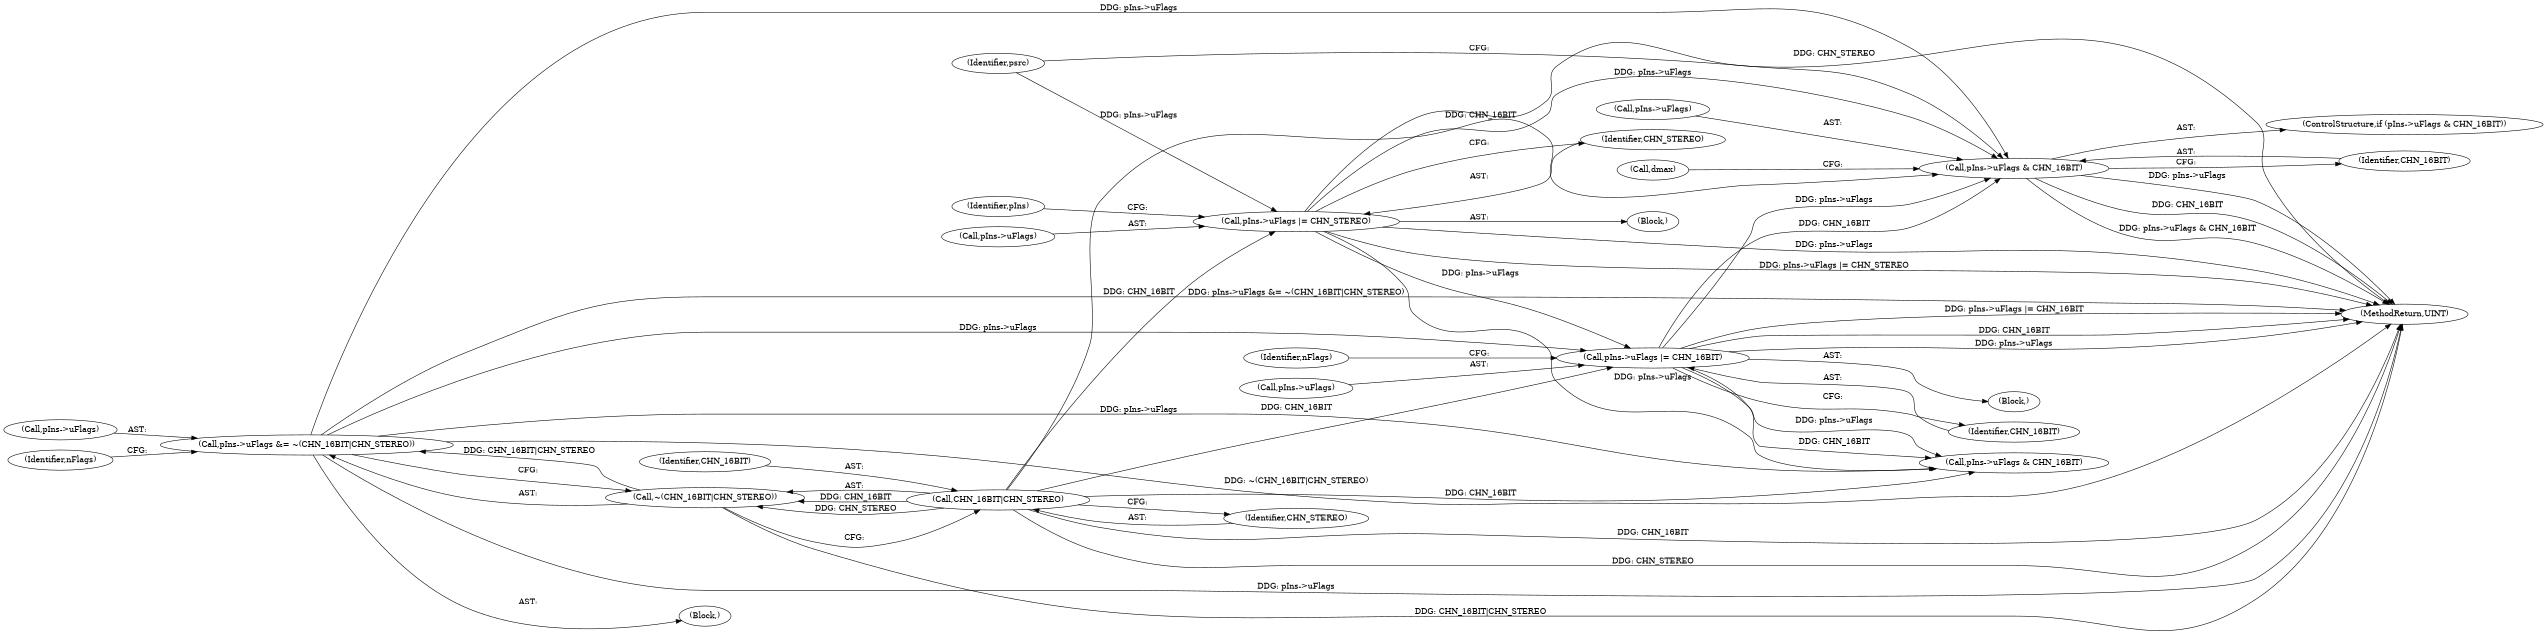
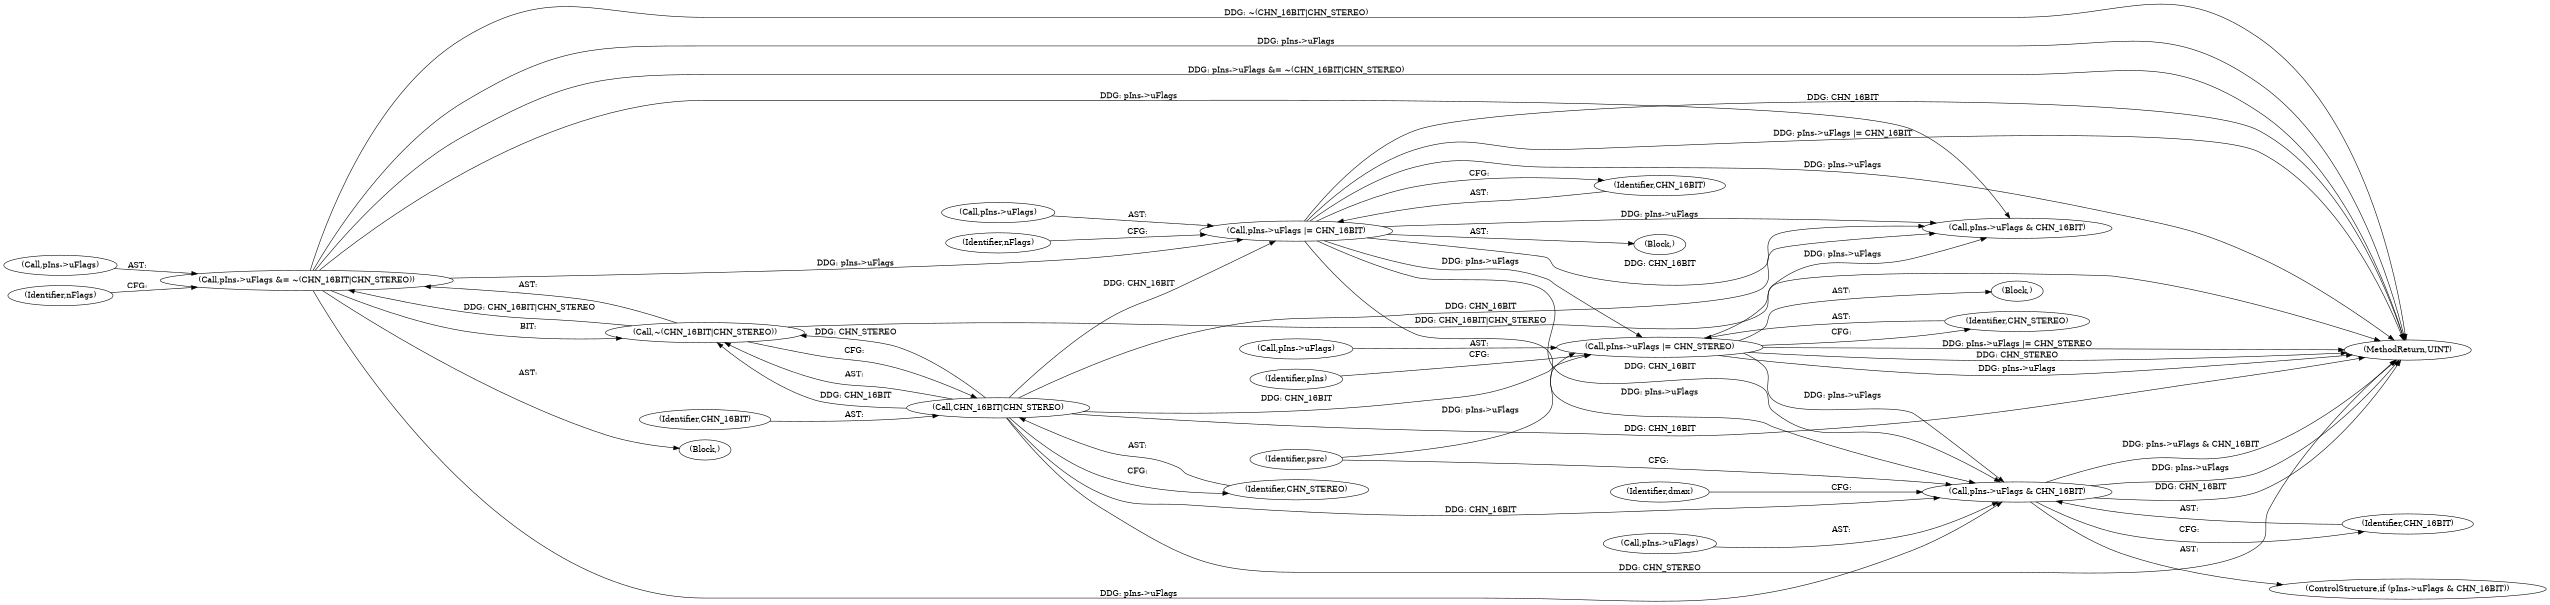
(1653, 170) -> (1660, 492)
(1460, 292) -> (1487, 269)
(529, 470) -> (529, 327)
